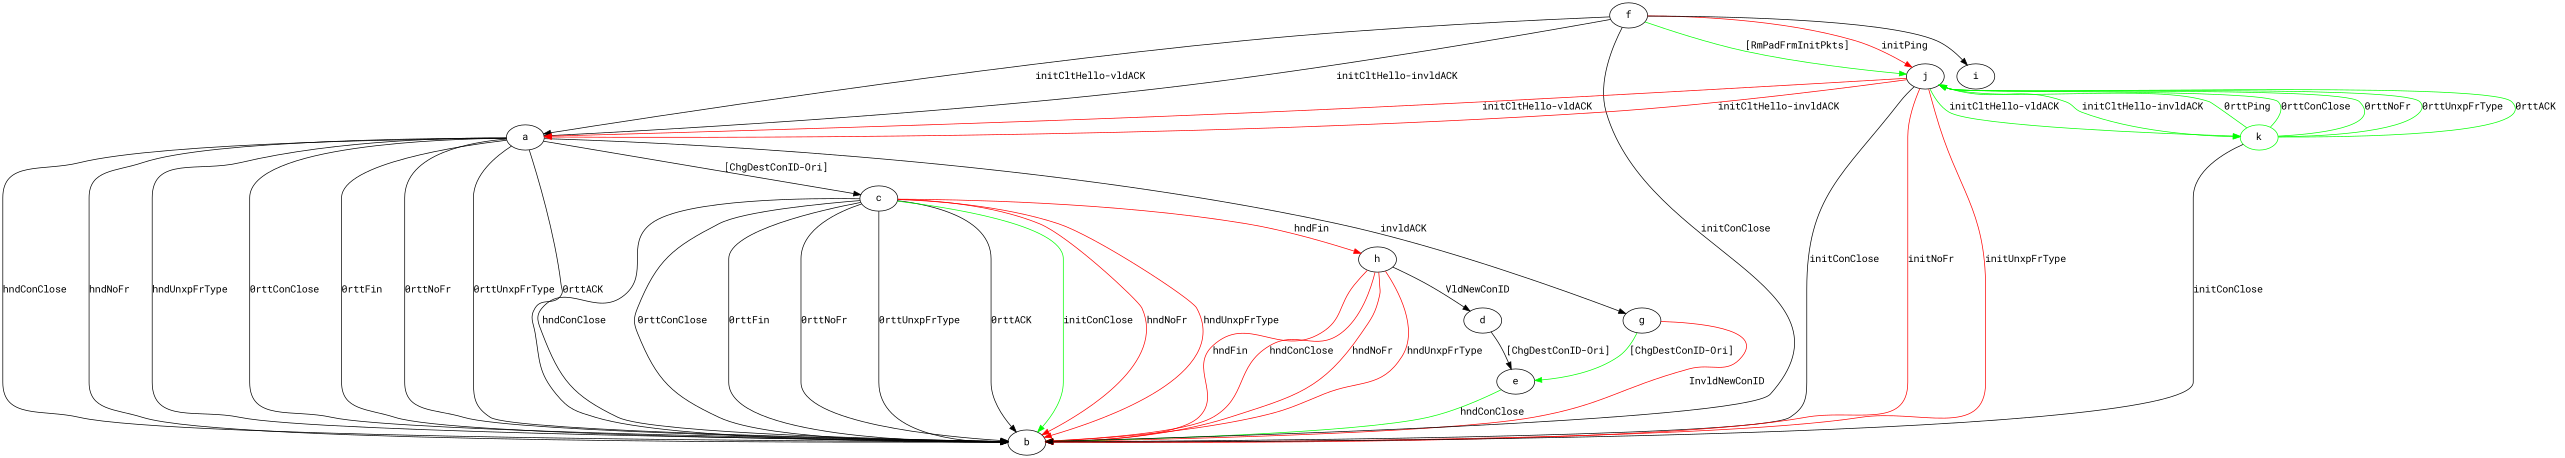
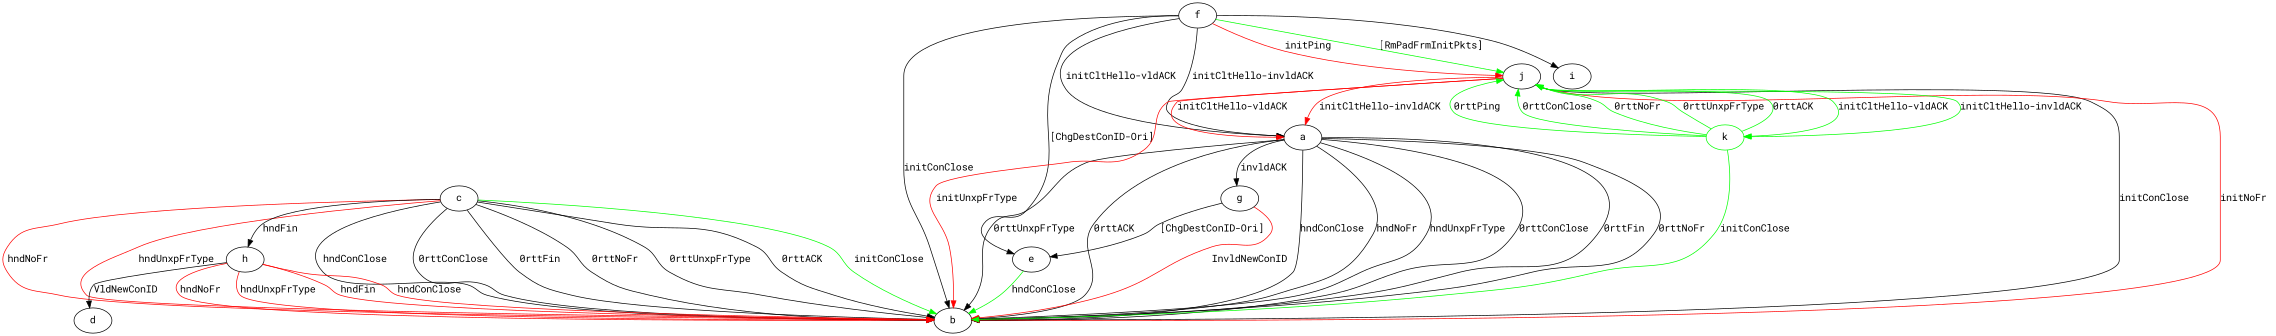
(699, 167) -> none
(1128, 209) -> (325, 207)
(1501, 347) -> (1048, 115)
(1596, 368) -> (1142, 235)
(1757, 432) -> (1396, 299)
